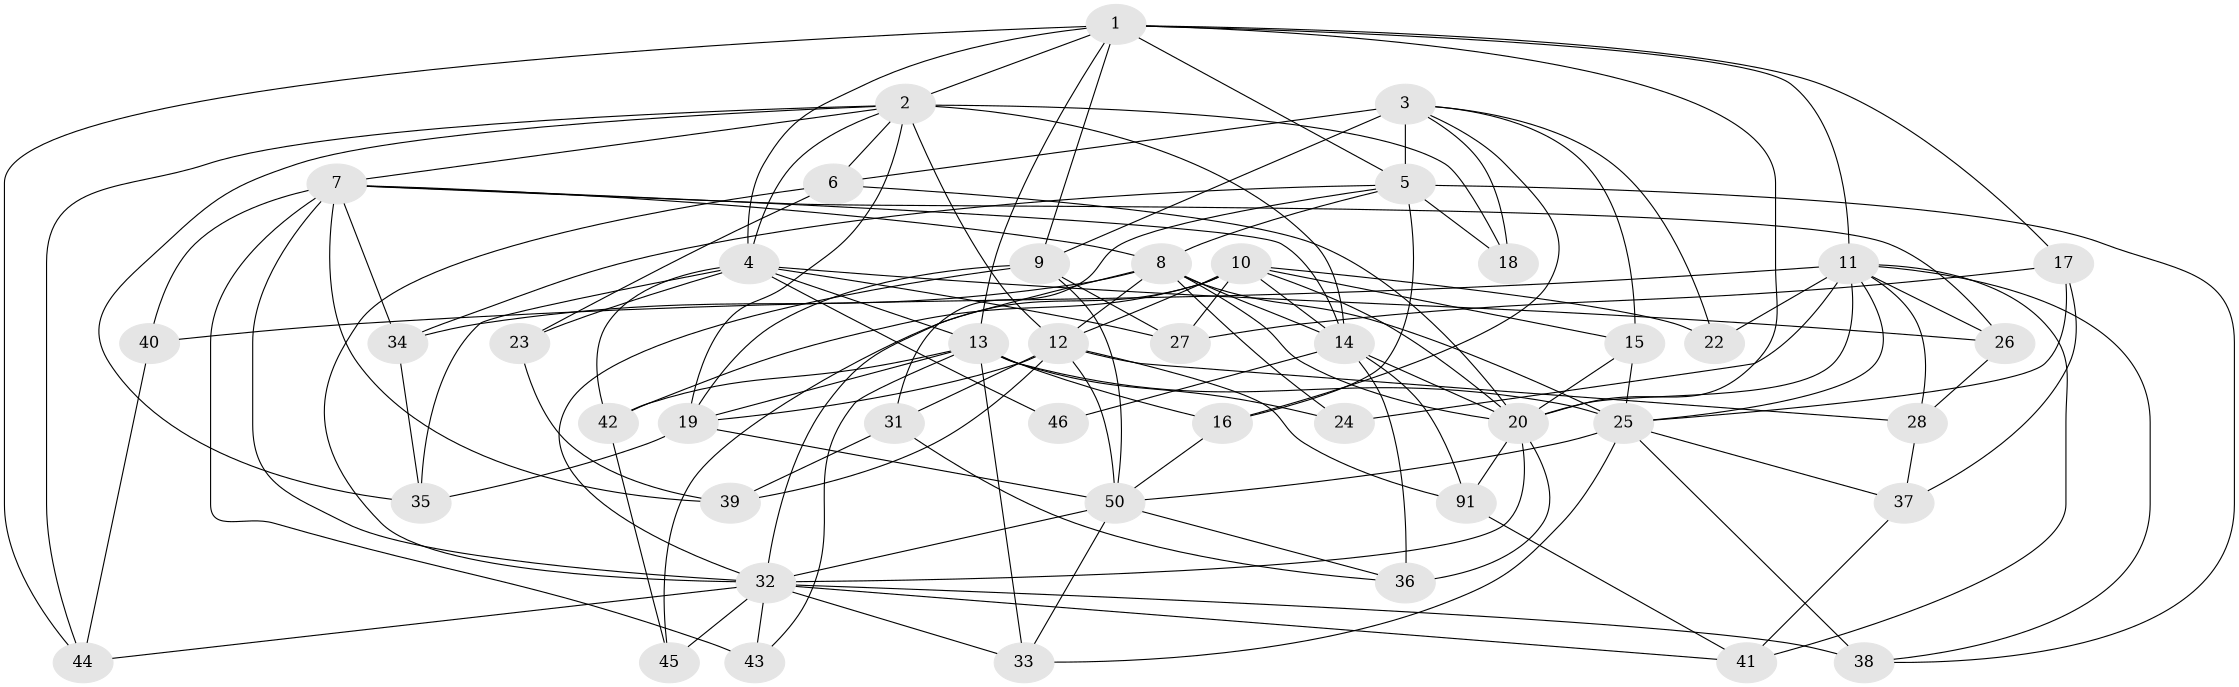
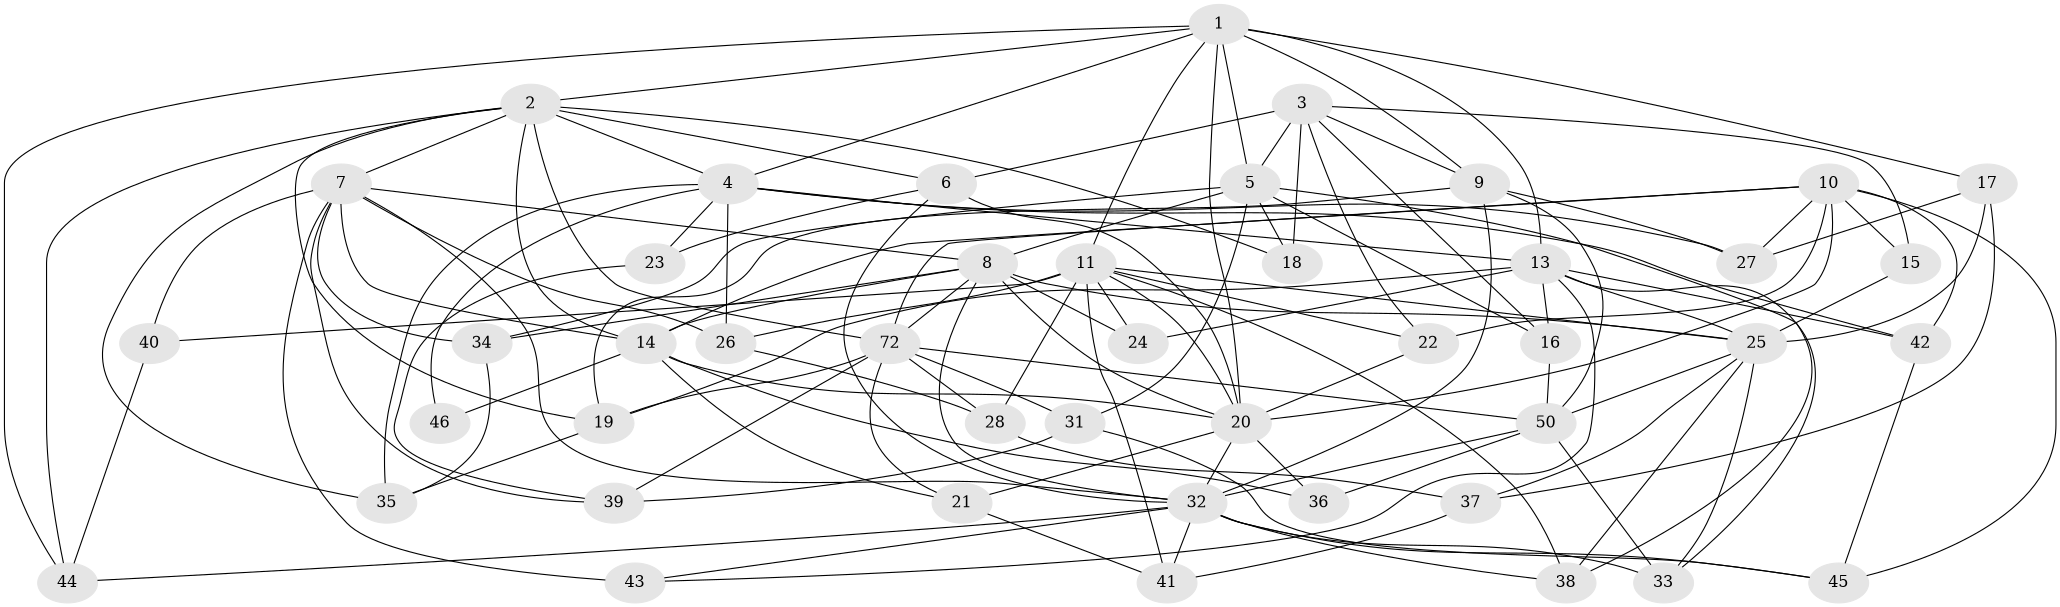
(1058, 344) -> (890, 344)
(1578, 382) -> (1335, 383)
(911, 465) -> none
(1466, 503) -> (962, 503)
(1135, 541) -> (1279, 523)
